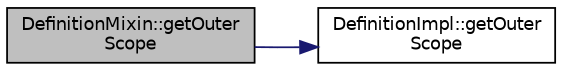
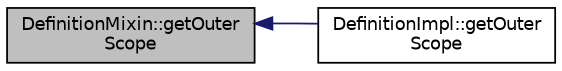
(277, 47) -> (295, 23)
